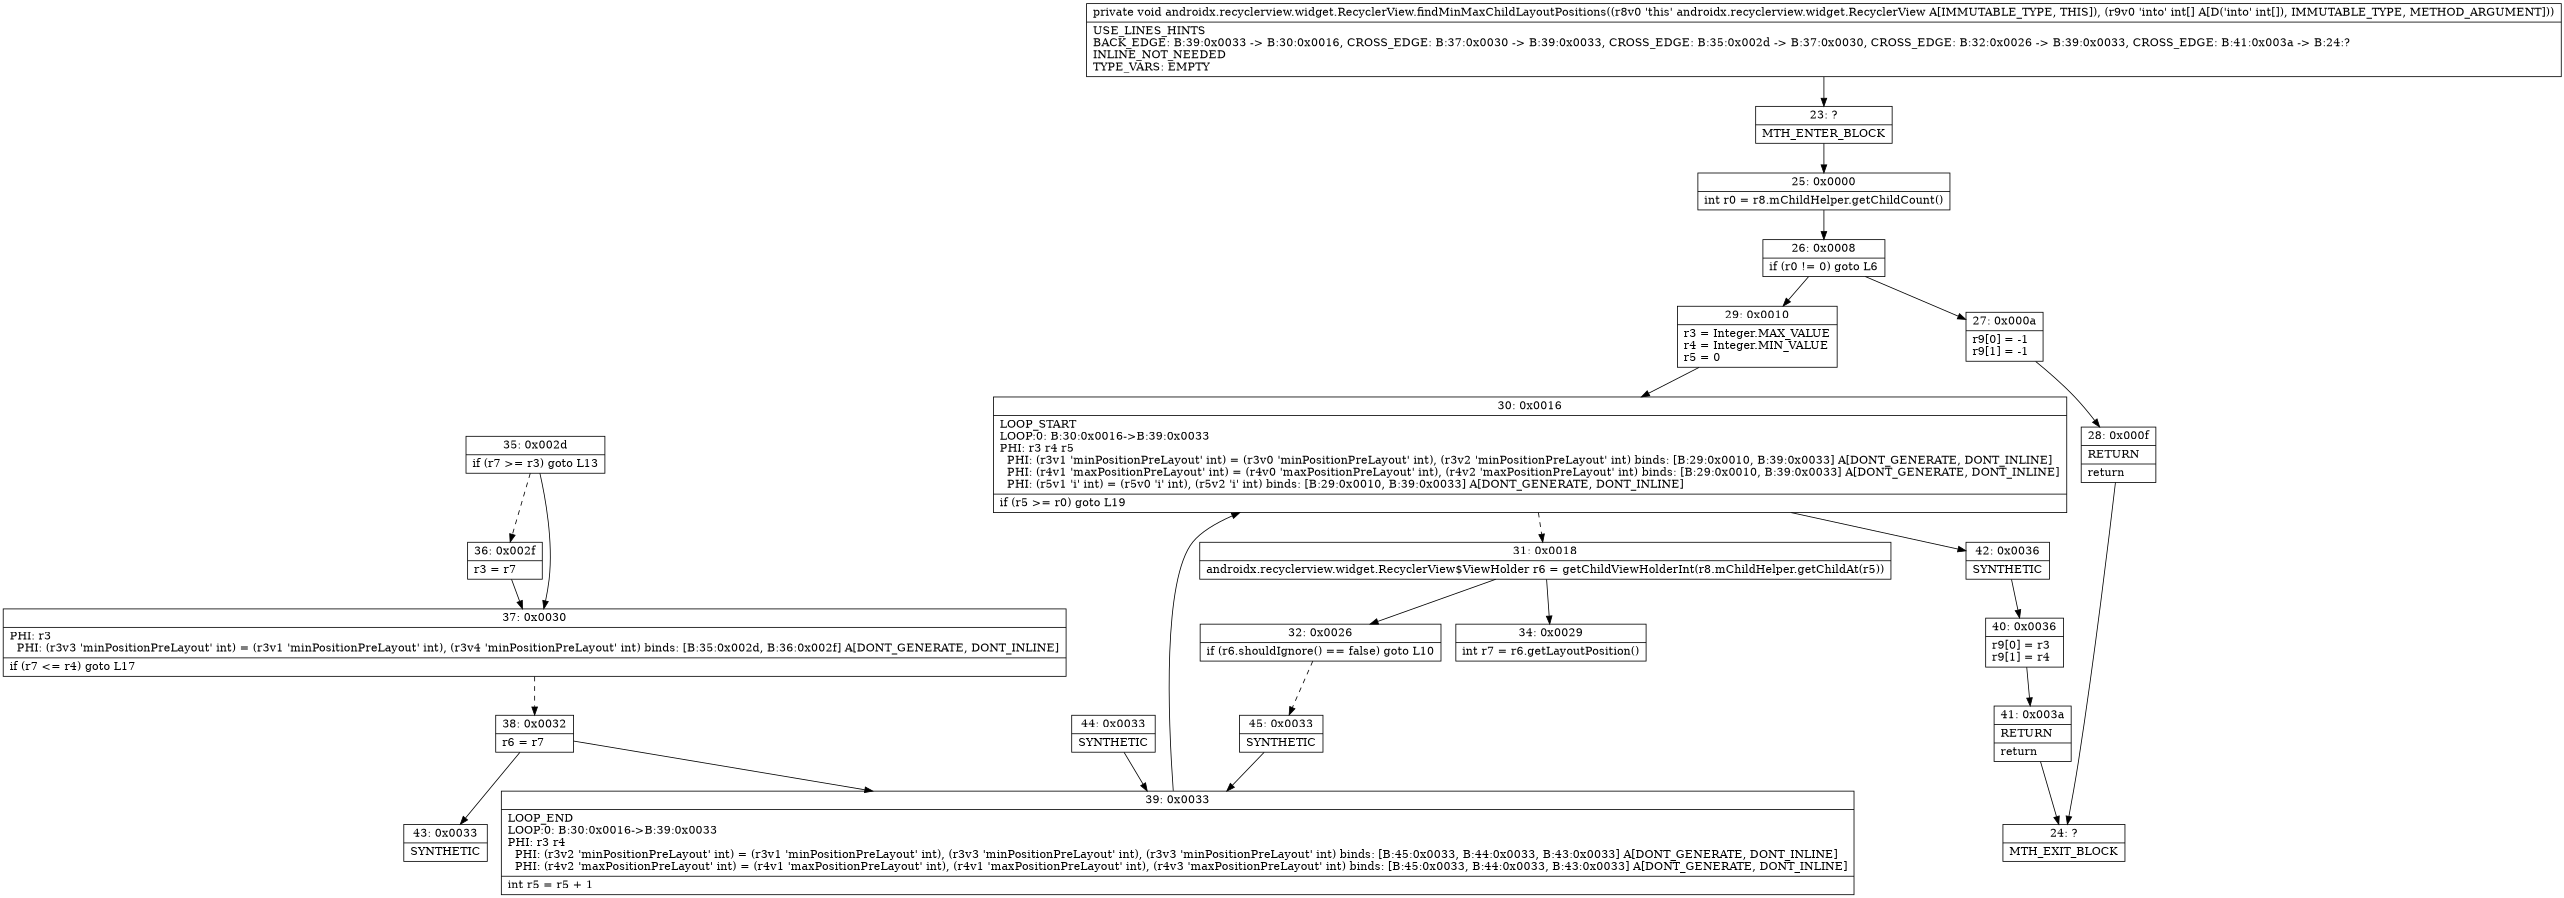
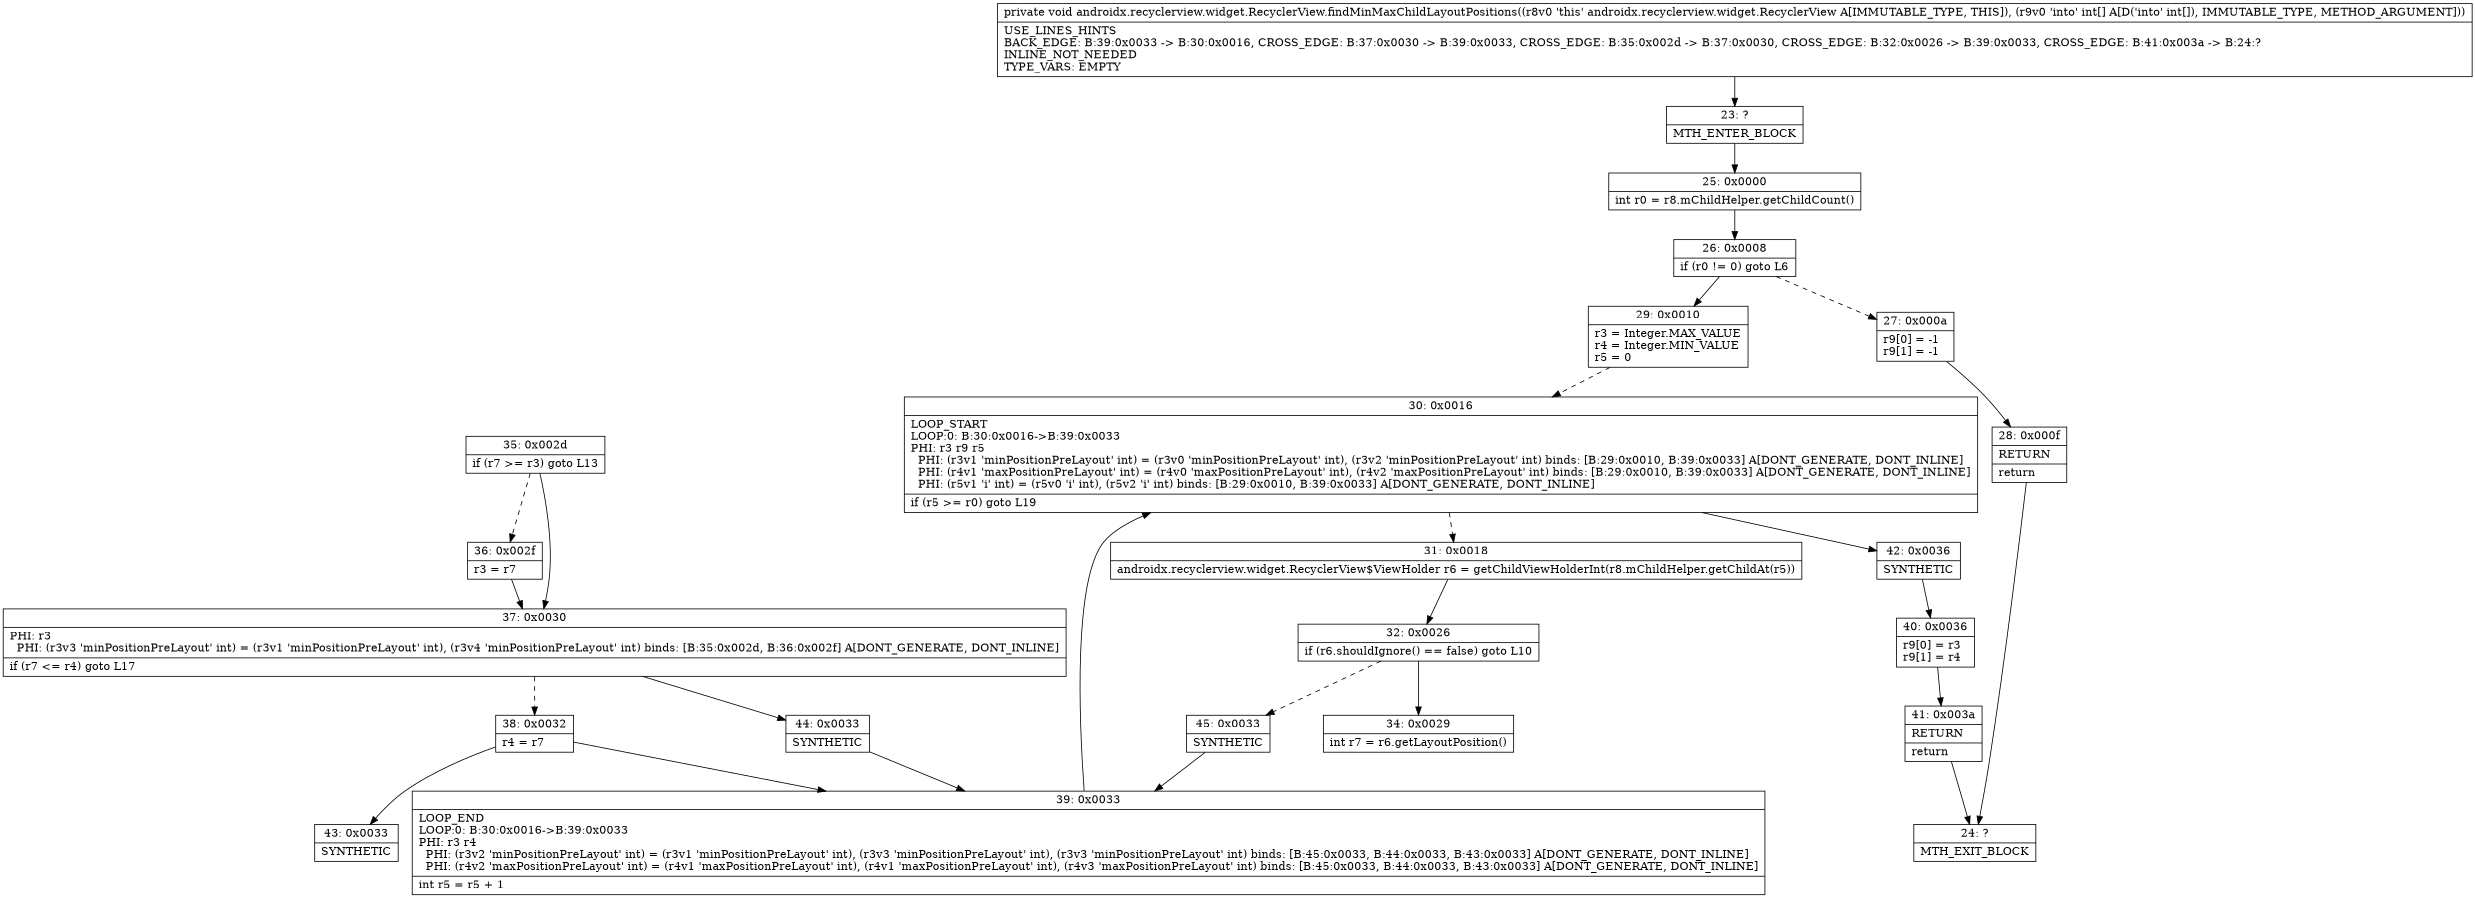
(1912, 296) -> (1823, 296)
(1674, 380) -> (1585, 380)
(1039, 448) -> (950, 448)
(1548, 598) -> (1419, 684)
none -> (710, 697)
(523, 743) -> (523, 743)
